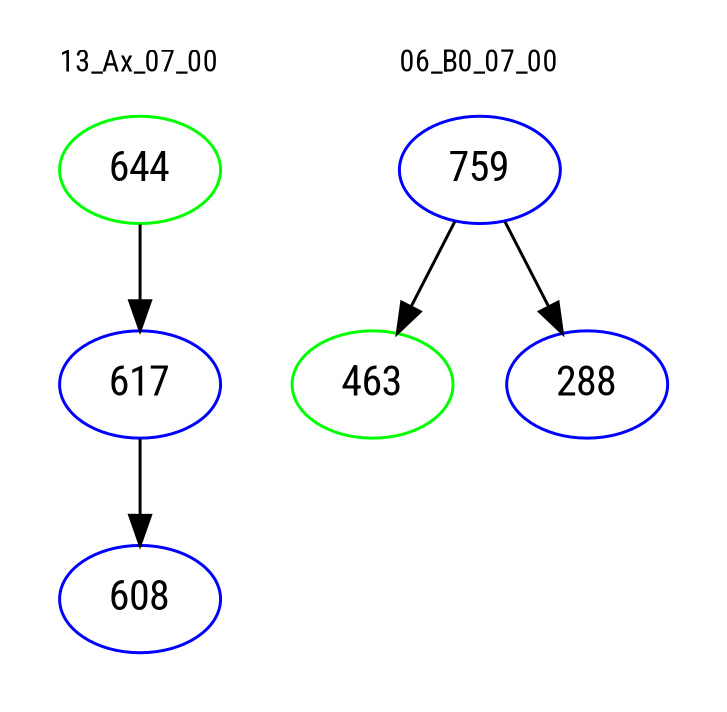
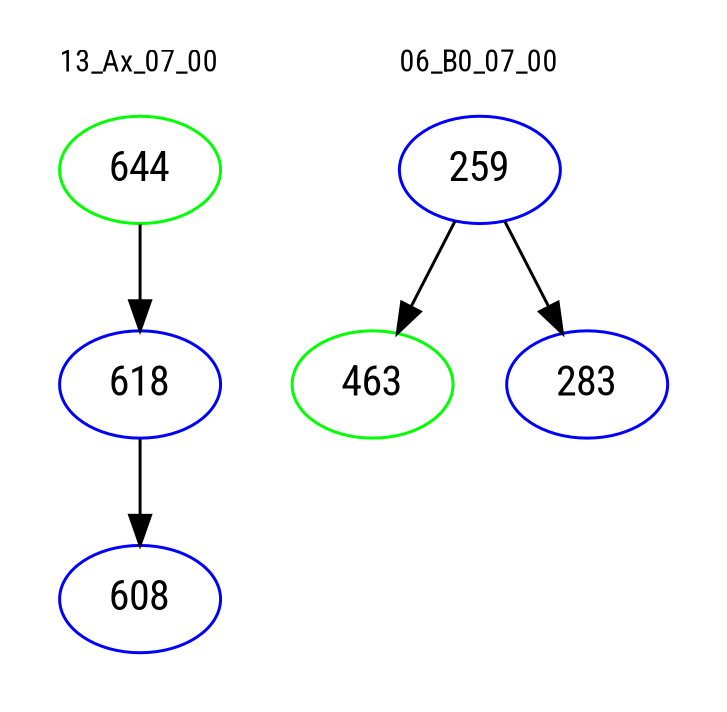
(480, 170) -> (480, 170)
(140, 384) -> (140, 384)
(587, 384) -> (587, 384)
